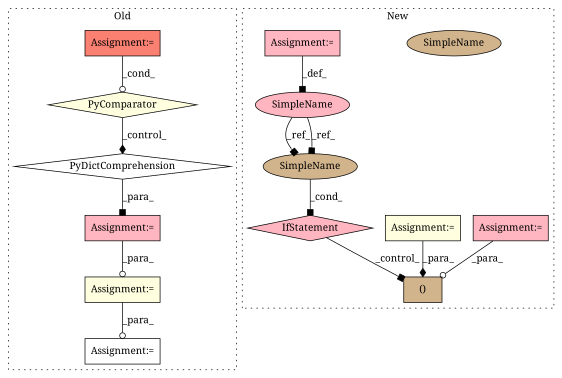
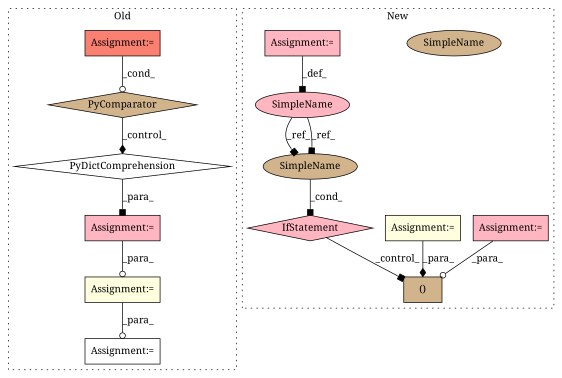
(123, 105) -> (123, 105)
